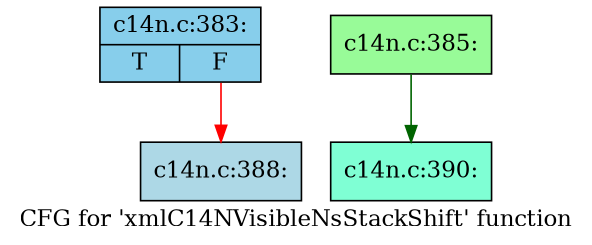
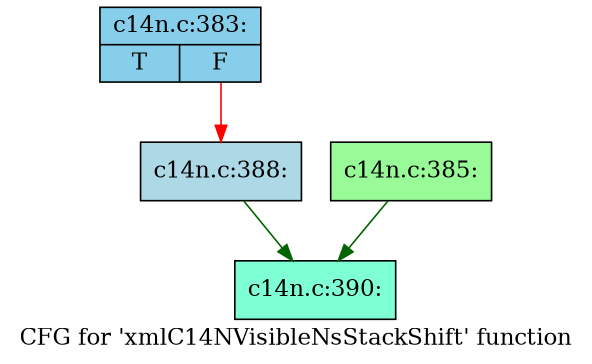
none -> (263, 224)
